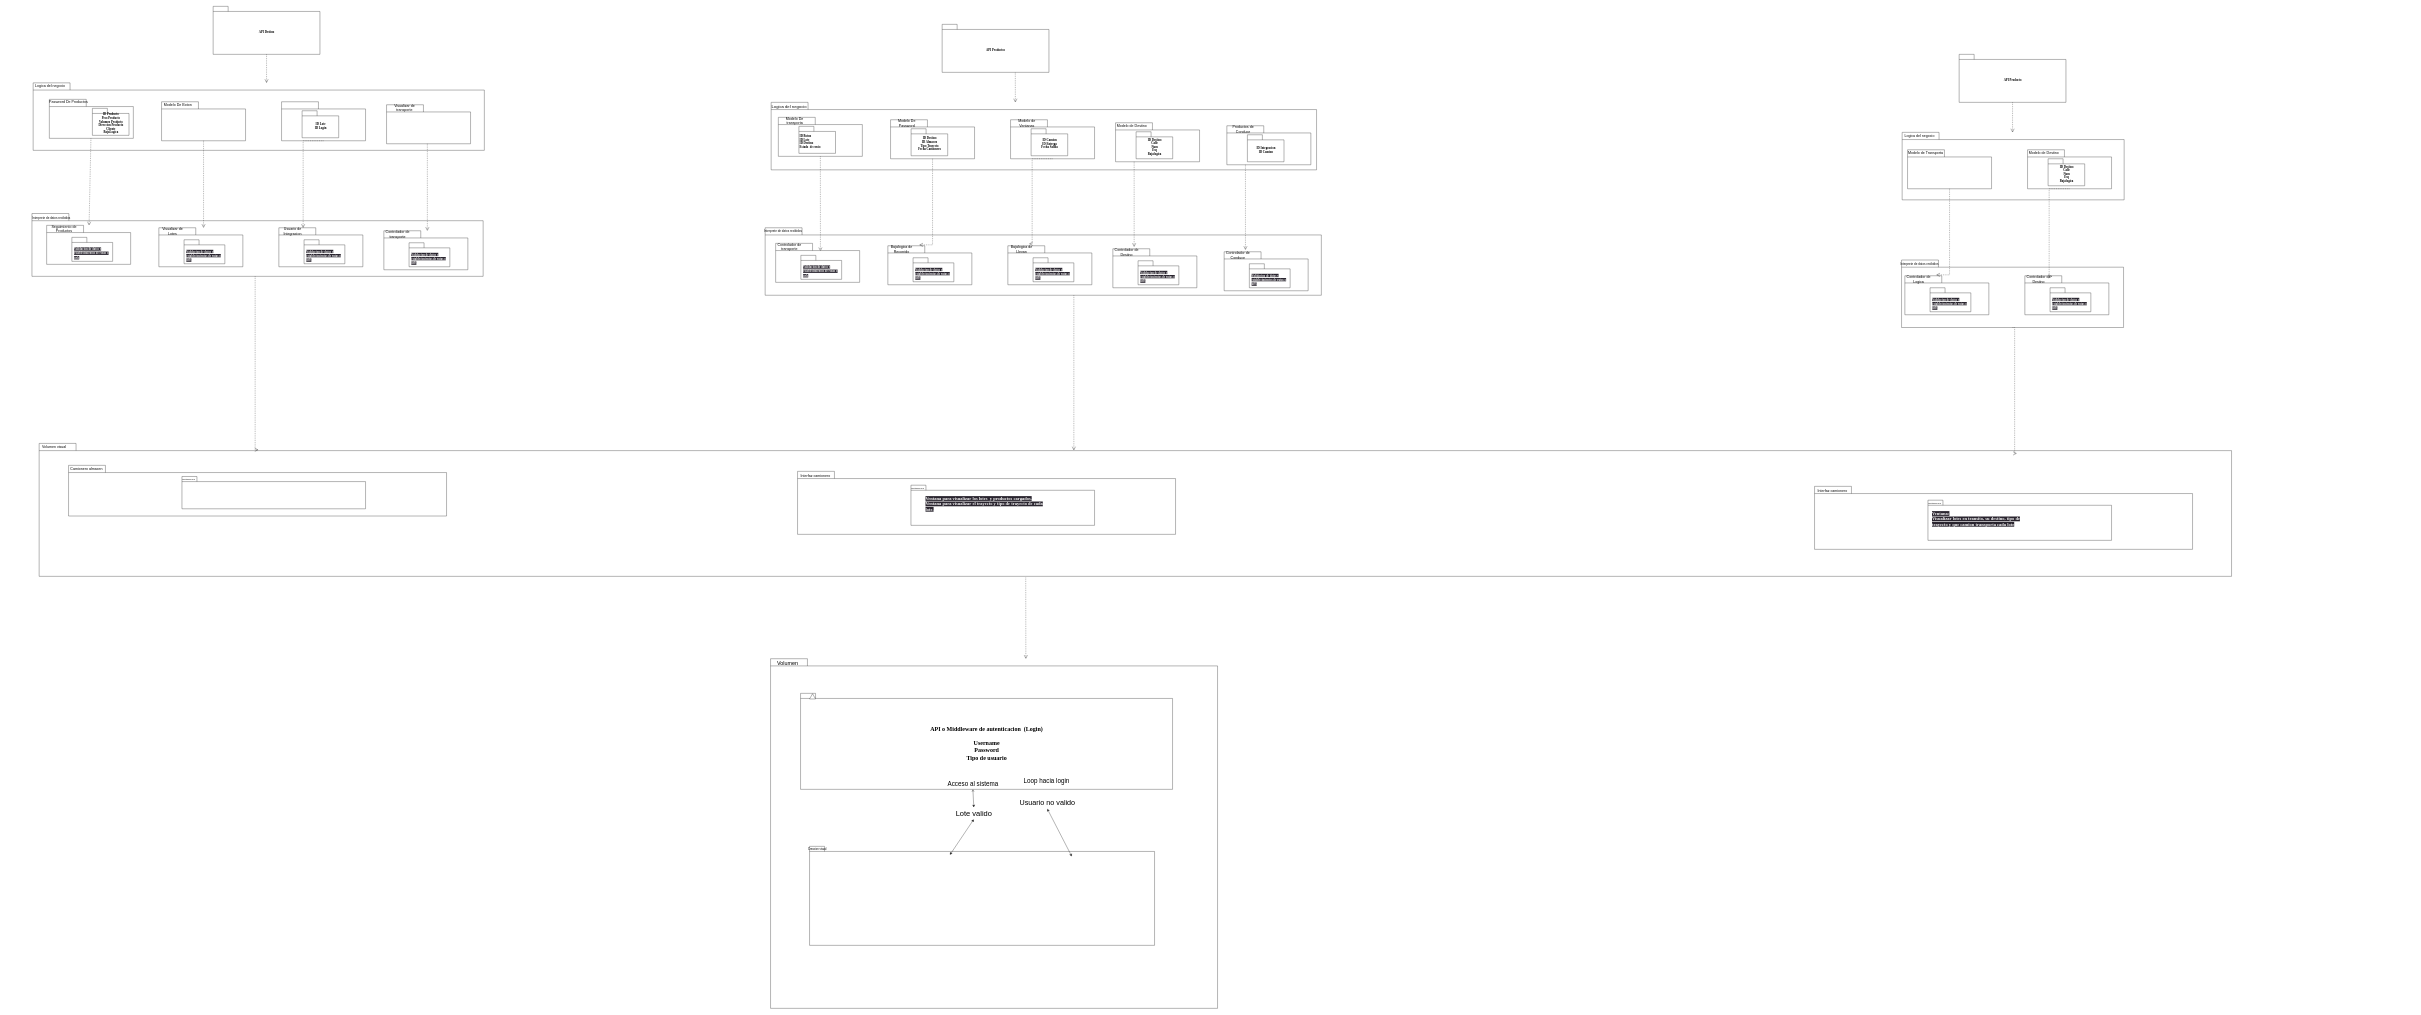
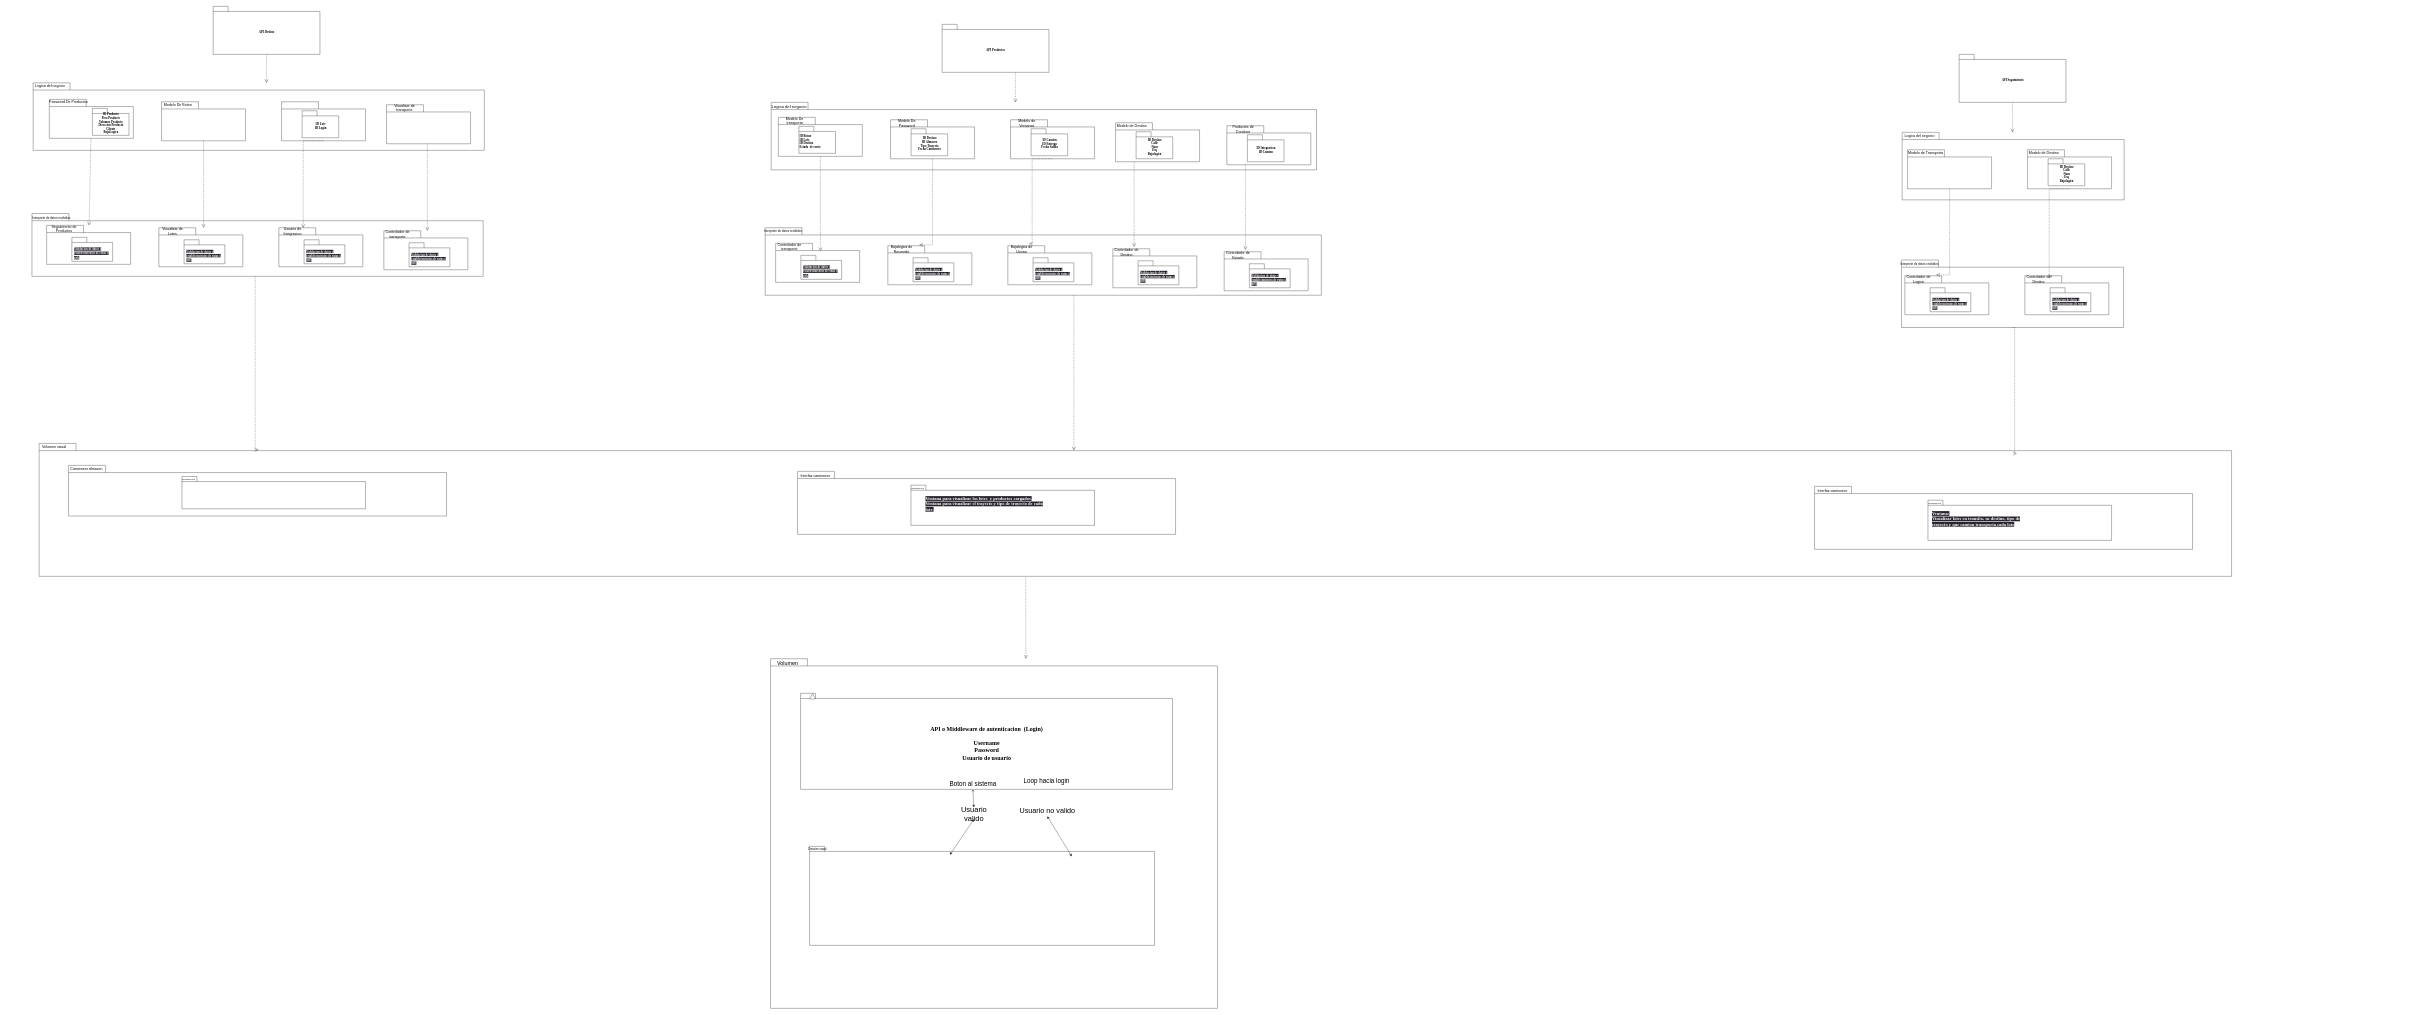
(2013, 80) -> (2013, 80)
(1238, 255) -> (1238, 255)
(987, 743) -> (987, 743)
(973, 783) -> (973, 783)
(1047, 803) -> (1047, 810)
(974, 813) -> (974, 813)
